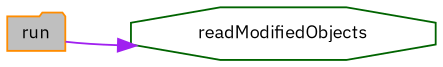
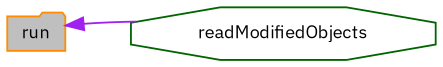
(91, 44) -> (110, 22)
